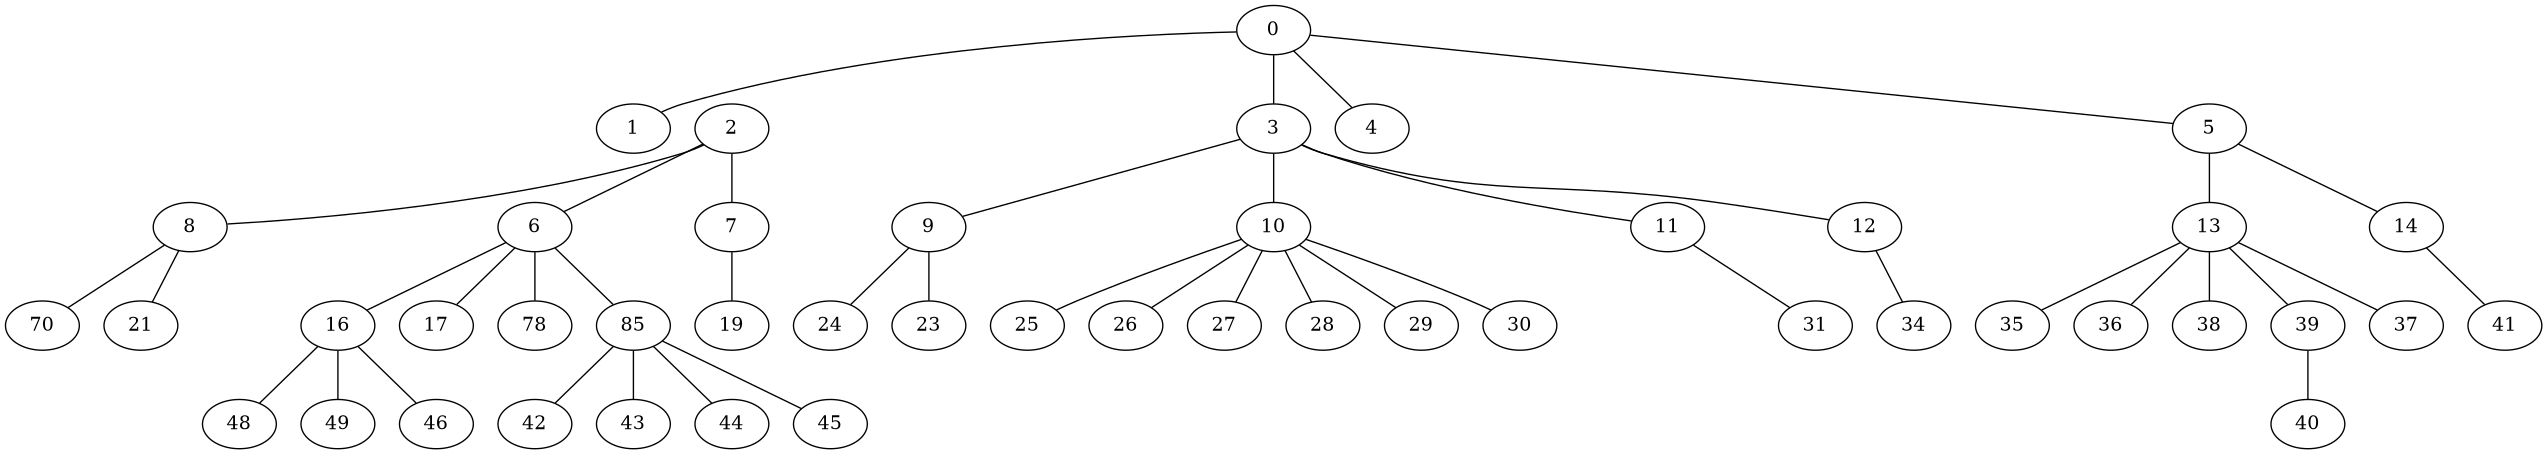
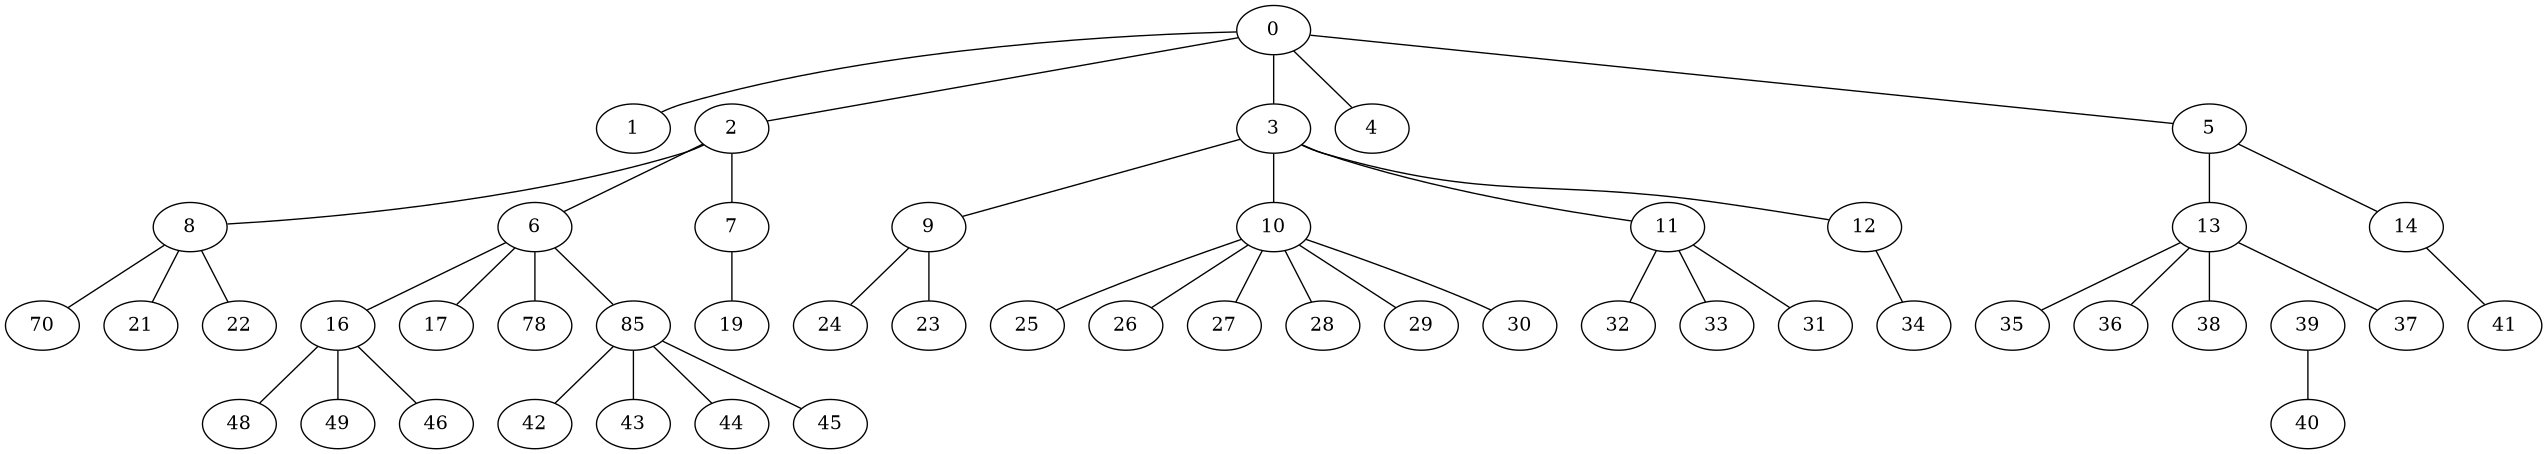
none -> (1003, 79)
(2259, 276) -> none
none -> (239, 326)
none -> (1618, 326)
none -> (1717, 326)
